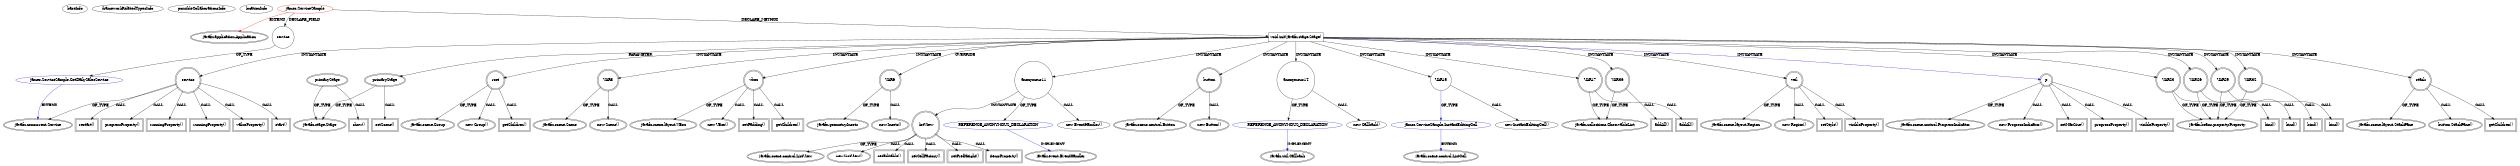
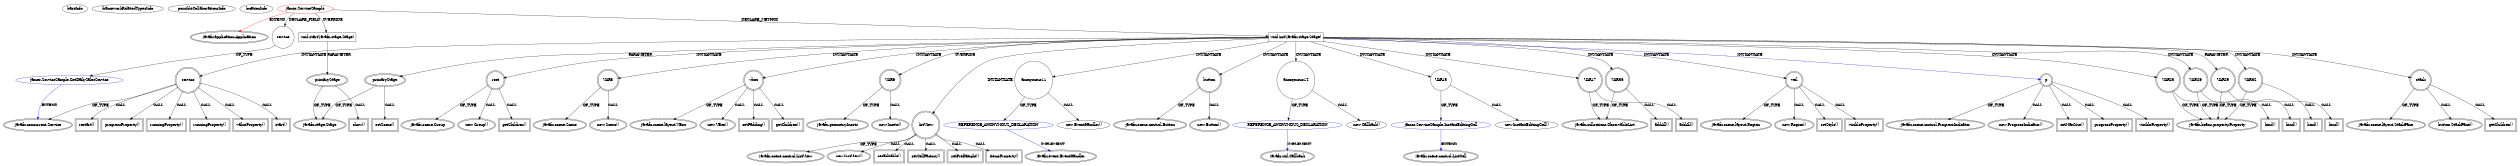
none -> (327, 37)
(2216, 55) -> (2216, 55)
(1441, 104) -> (1441, 104)
(979, 108) -> (1090, 48)
